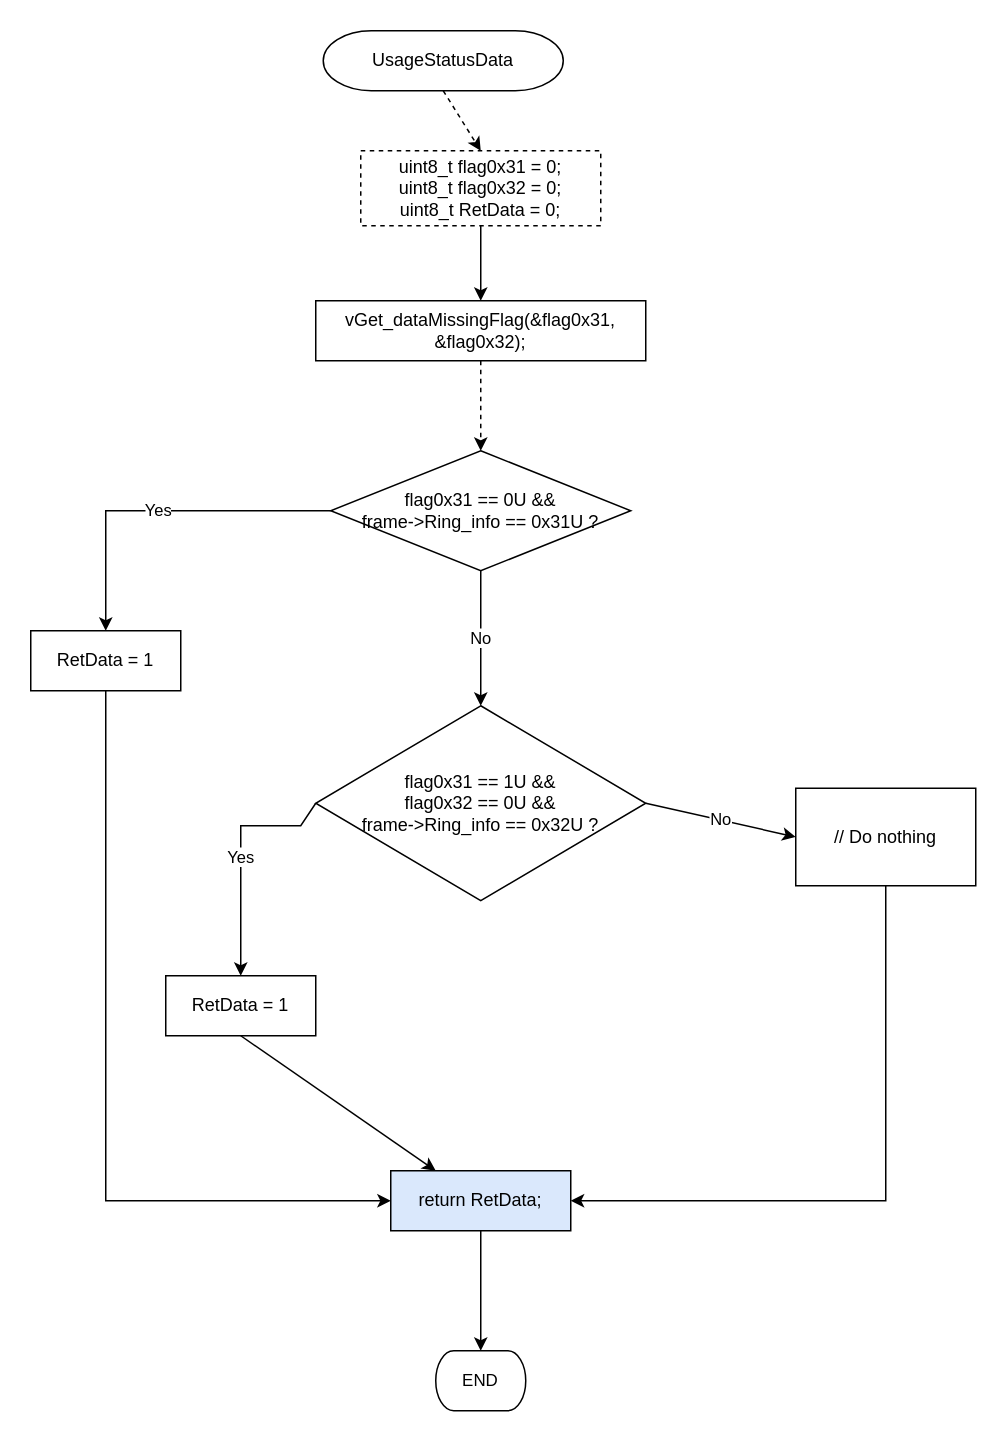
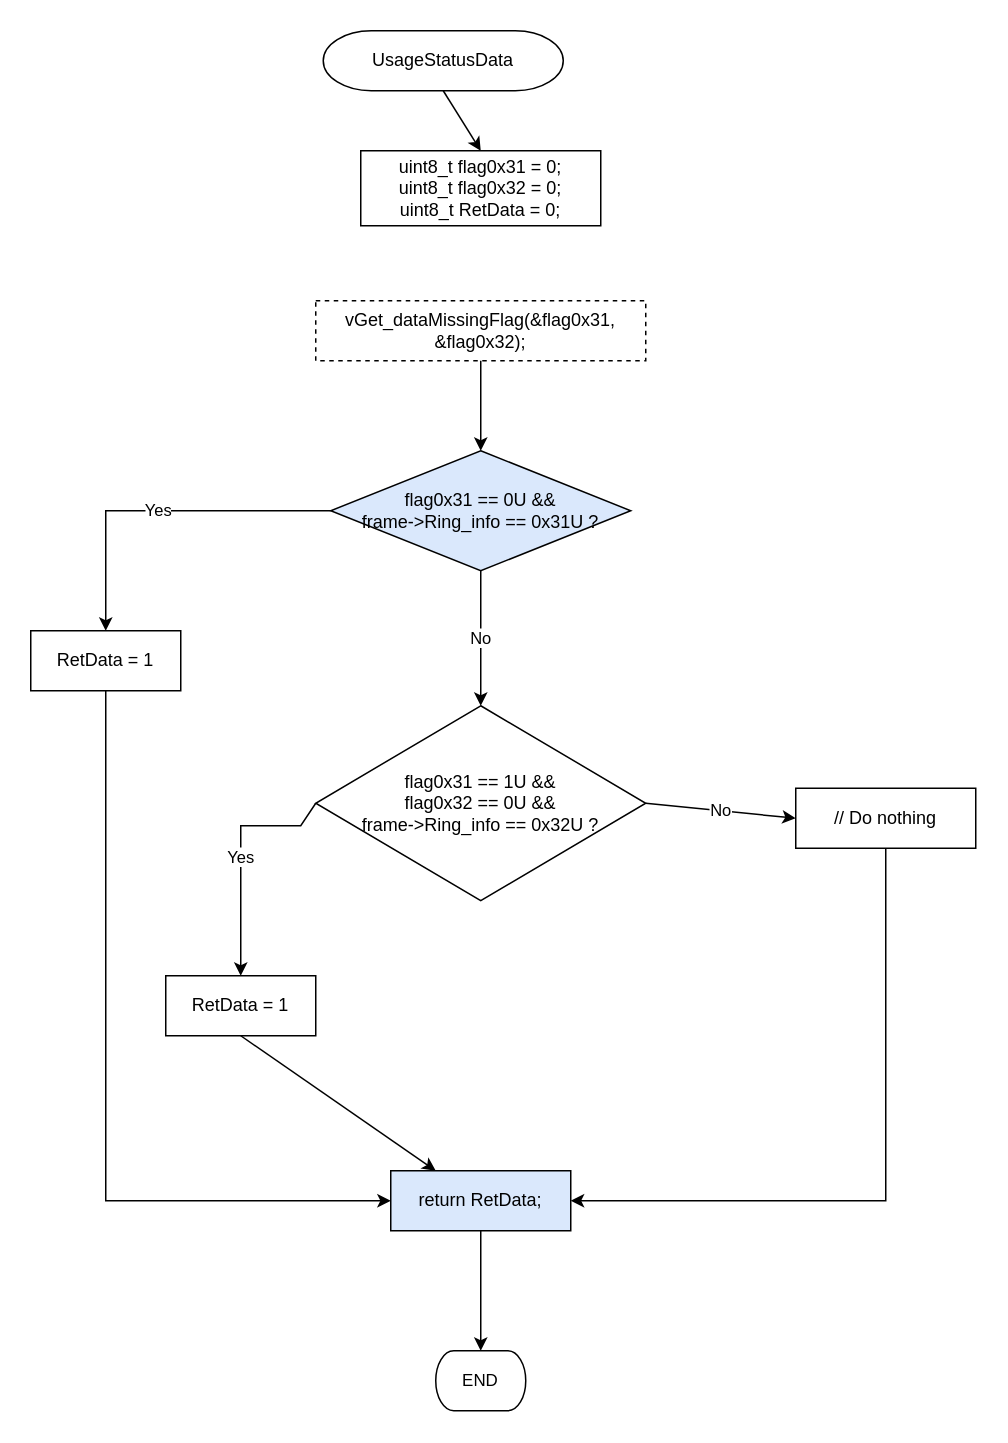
(460, 117) -> (460, 117)
(481, 188) -> (481, 188)
(481, 258) -> none
(481, 331) -> (481, 331)
(481, 401) -> (481, 401)
(481, 511) -> (481, 511)
(886, 837) -> (886, 818)
